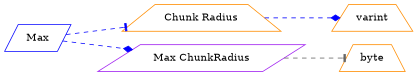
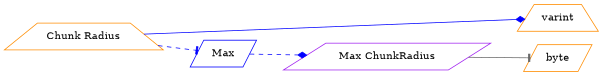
(298, 18) -> (330, 27)
(95, 31) -> (176, 48)
(313, 58) -> (498, 58)
(372, 58) -> (558, 58)
